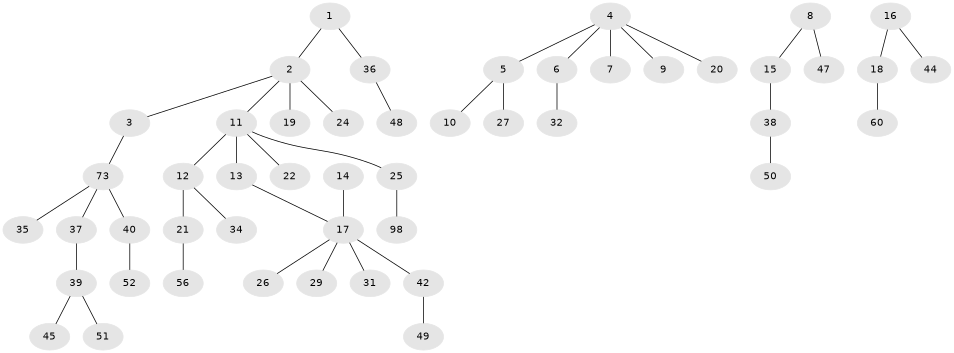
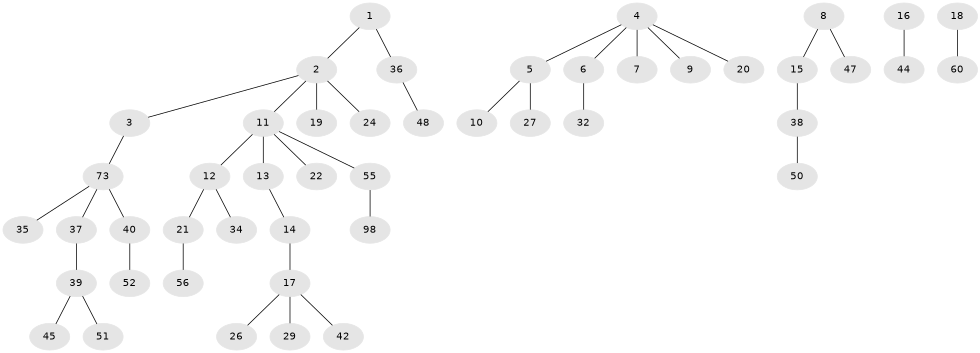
(884, 43) -> none
(397, 177) -> (370, 177)
(290, 203) -> (277, 203)
(370, 283) -> none
(423, 337) -> none
